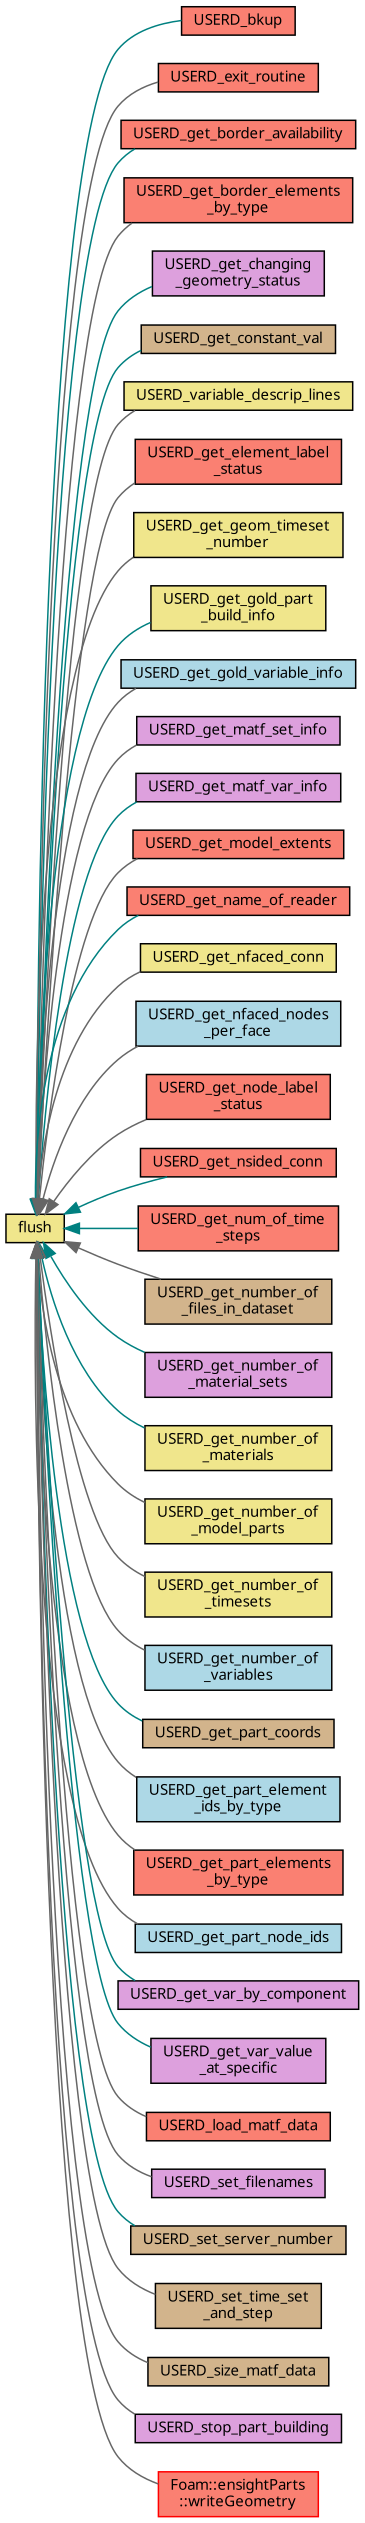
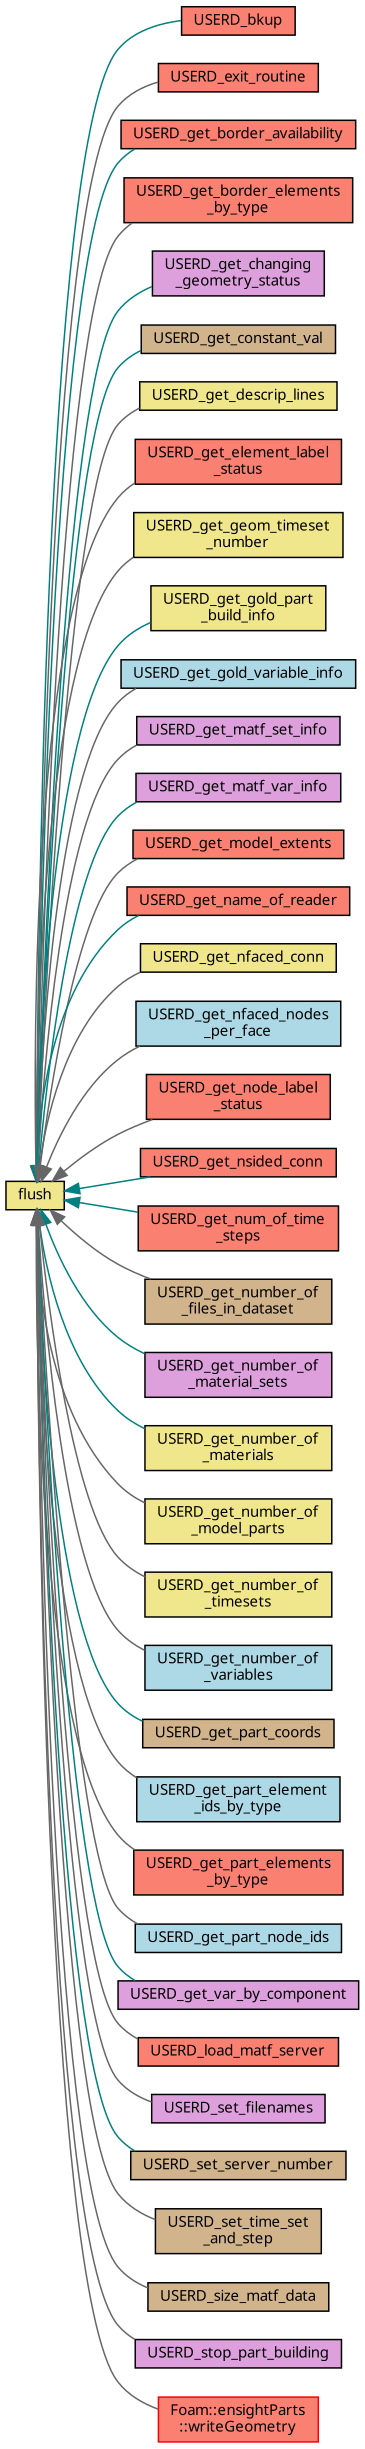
(238, 396) -> (238, 396)
(238, 2061) -> none
(238, 2127) -> (238, 2052)
